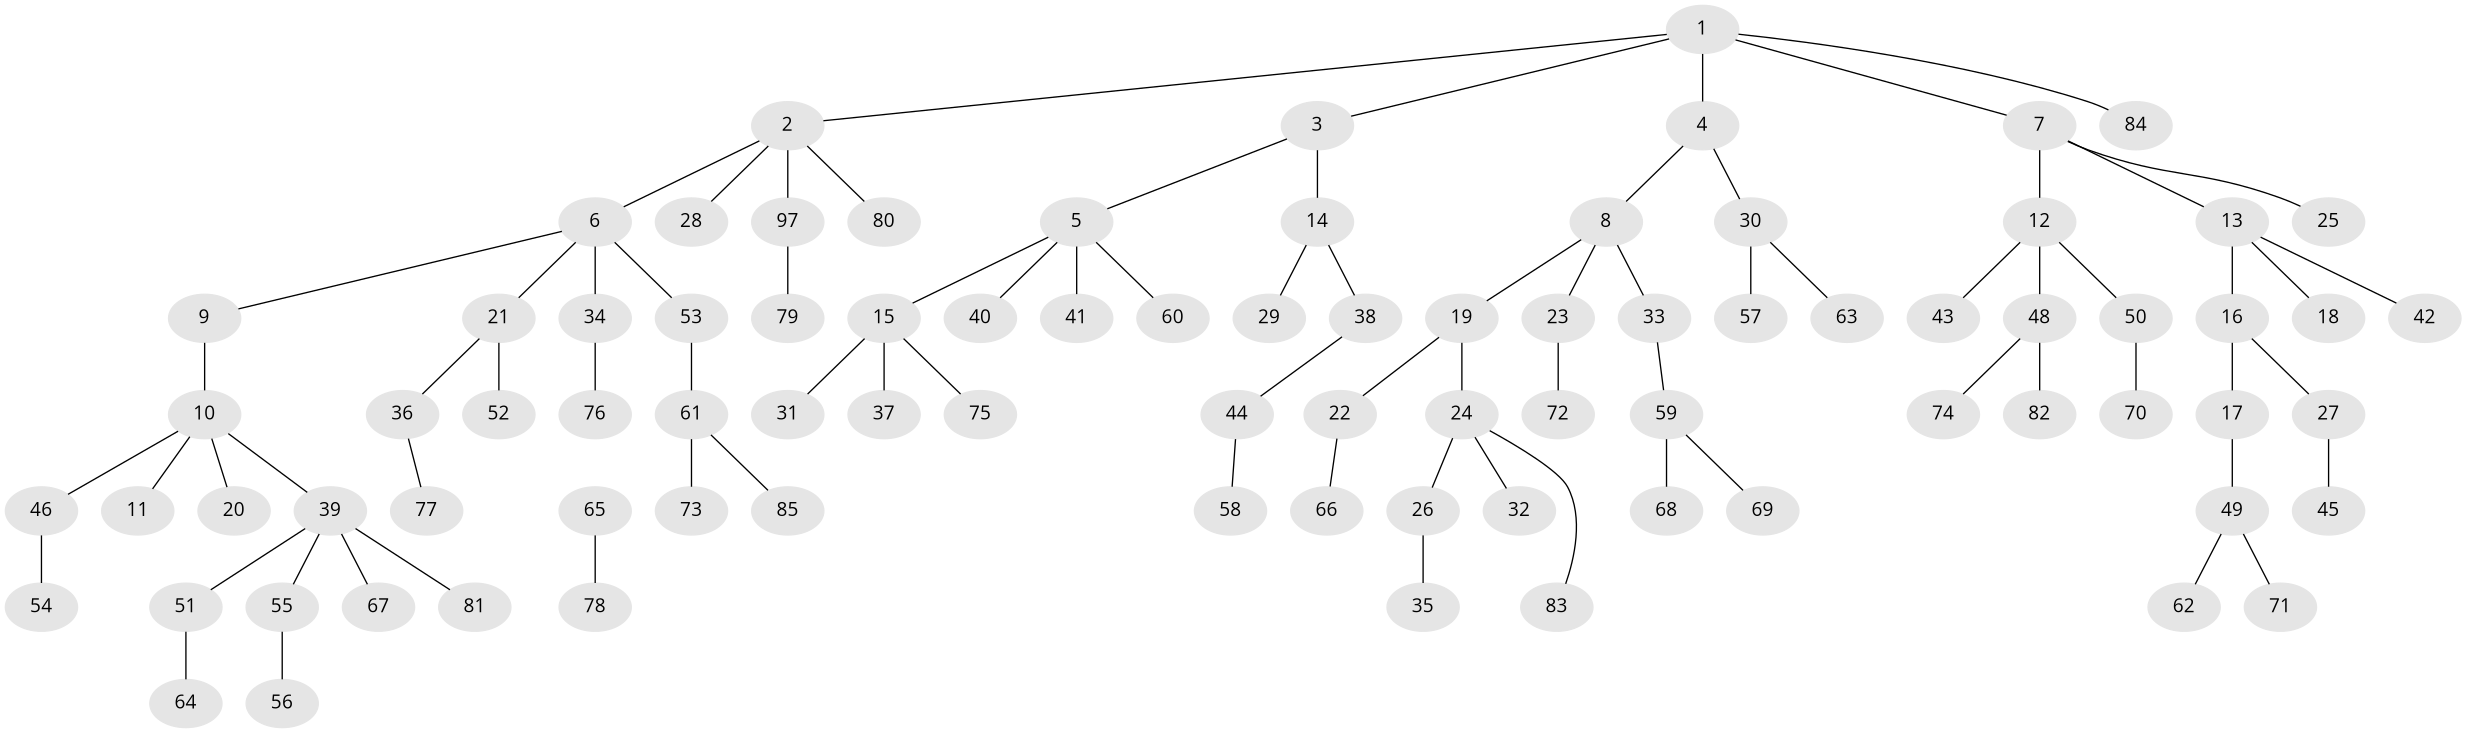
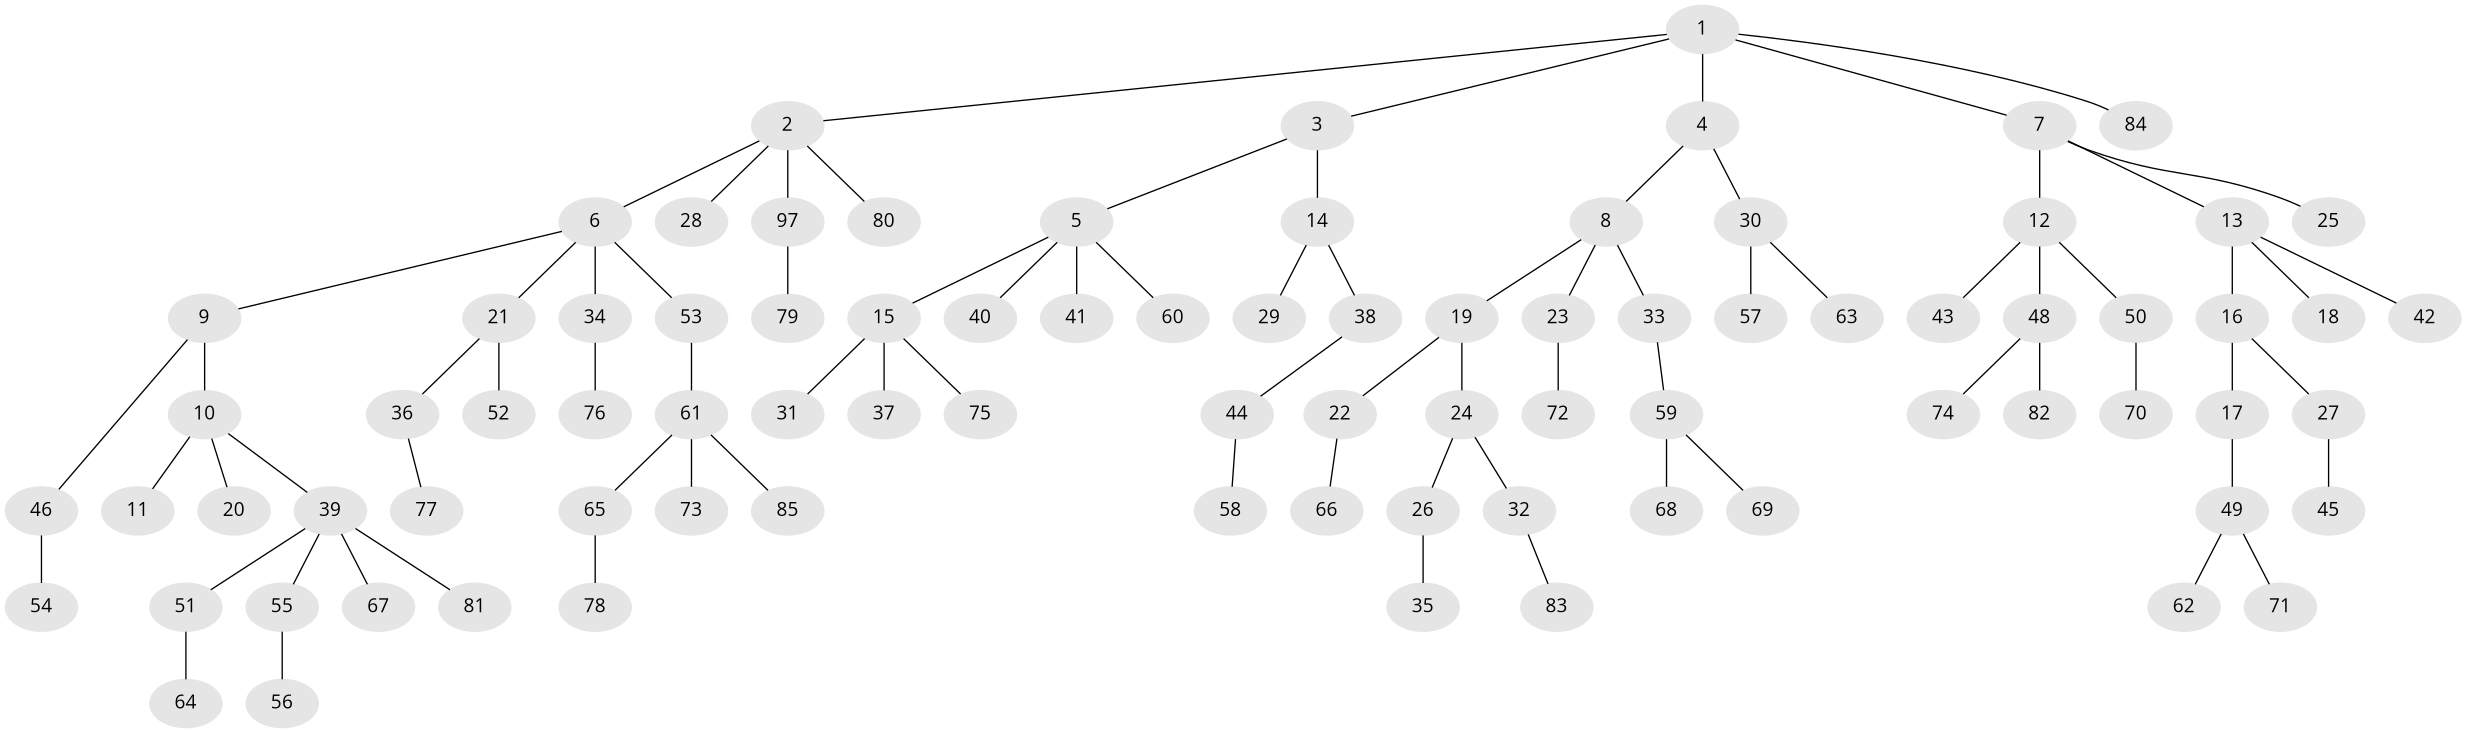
(123, 463) -> (123, 414)
none -> (643, 463)
(1568, 488) -> (1538, 559)
